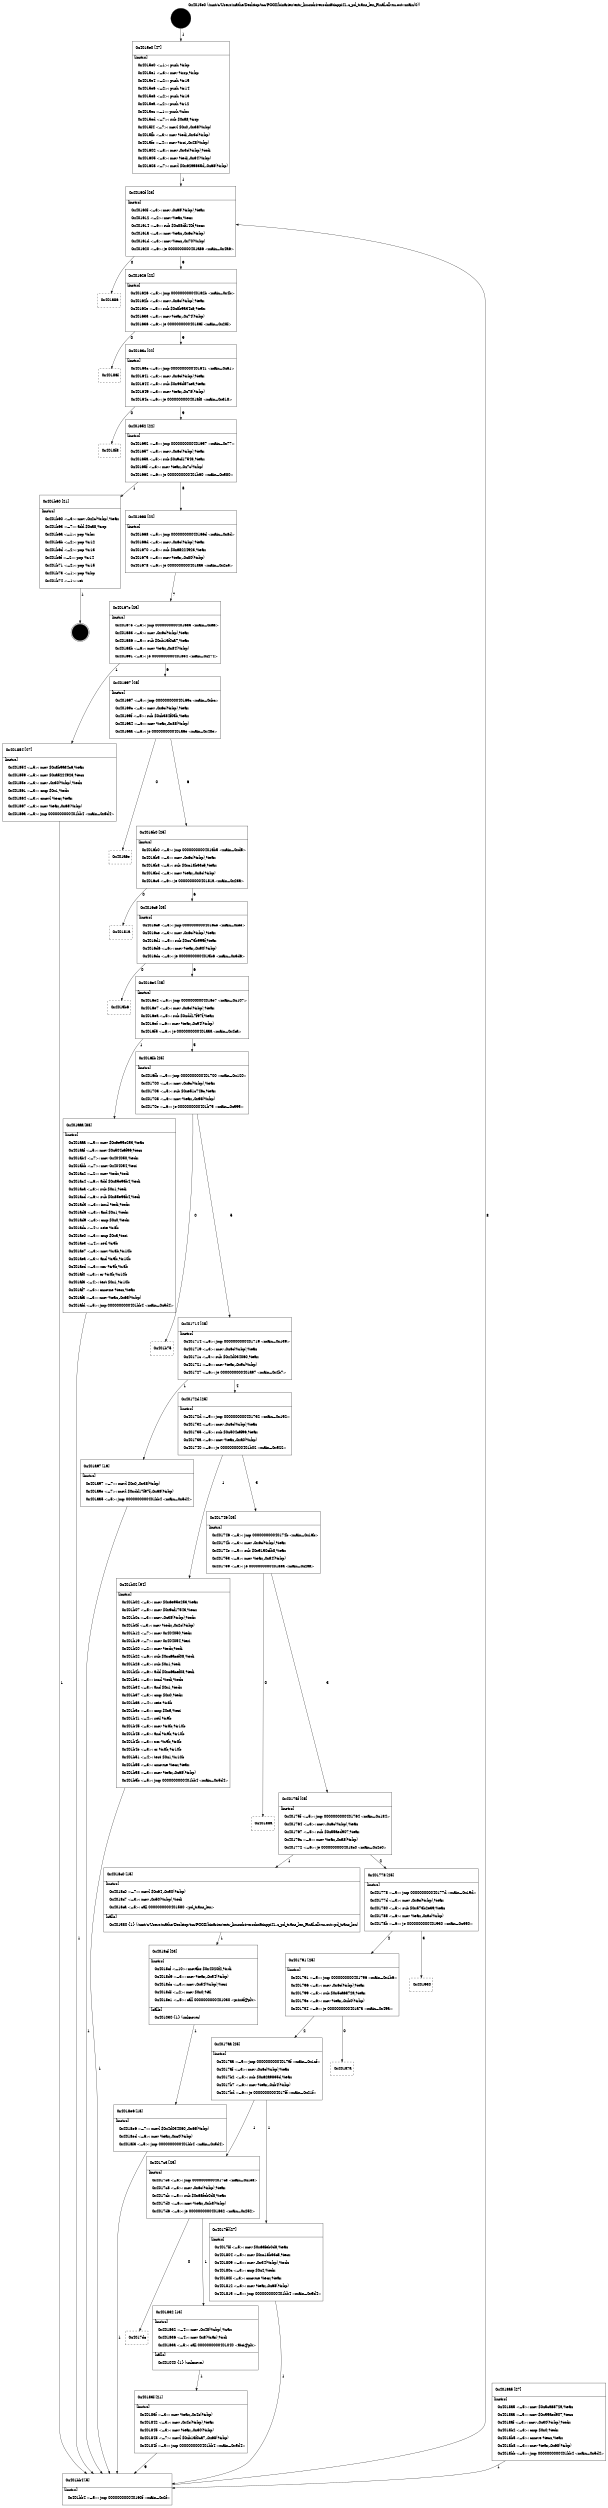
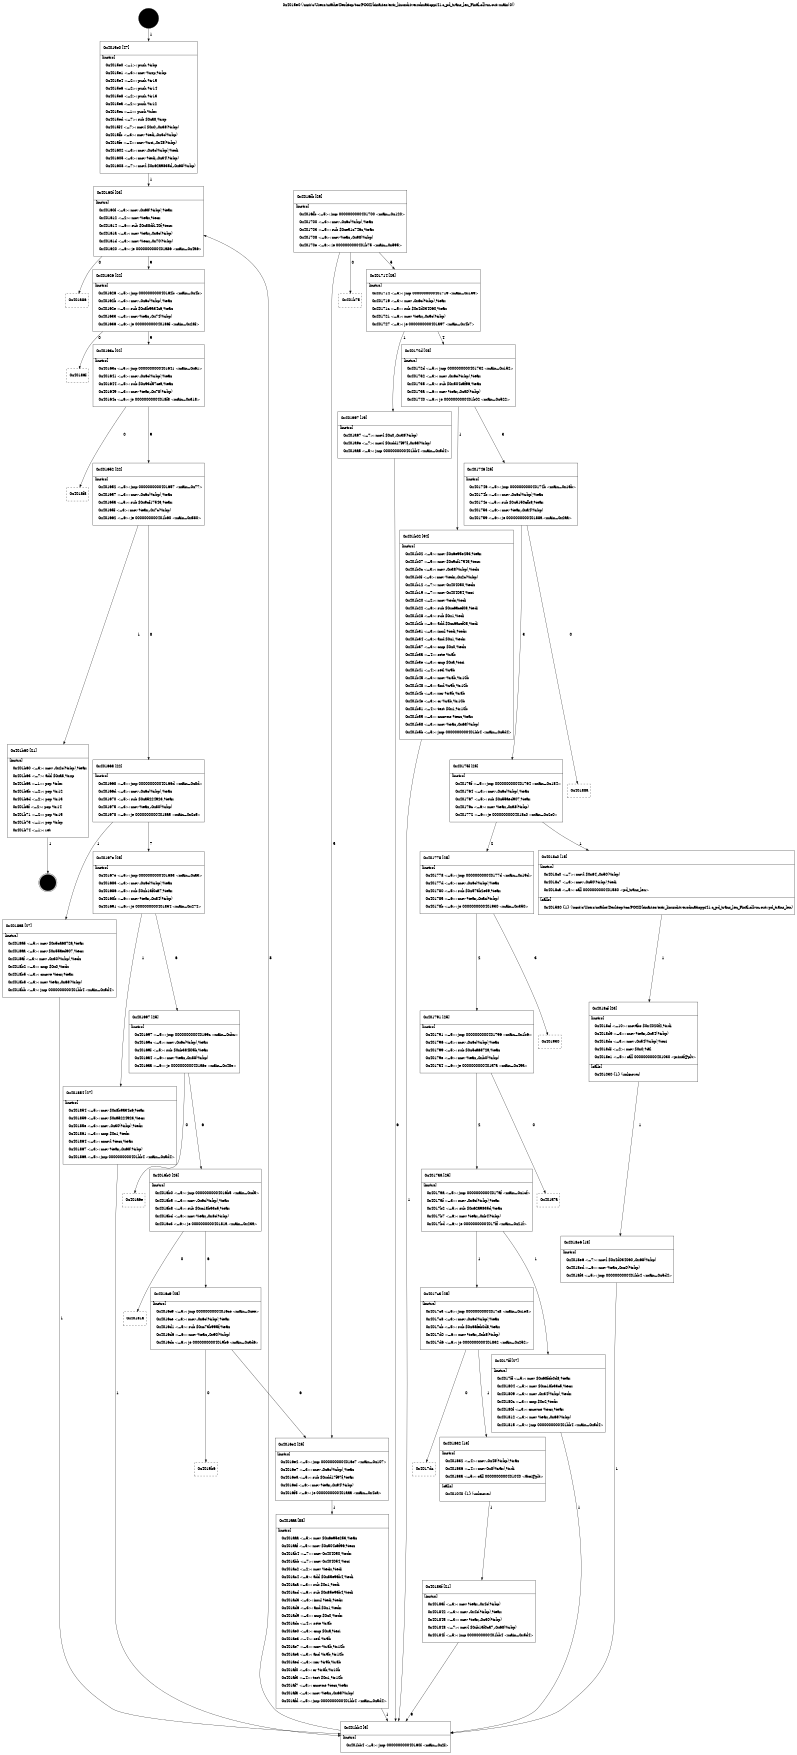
none -> (83, 866)
(192, 1044) -> (332, 844)
(88, 2031) -> (397, 1125)
